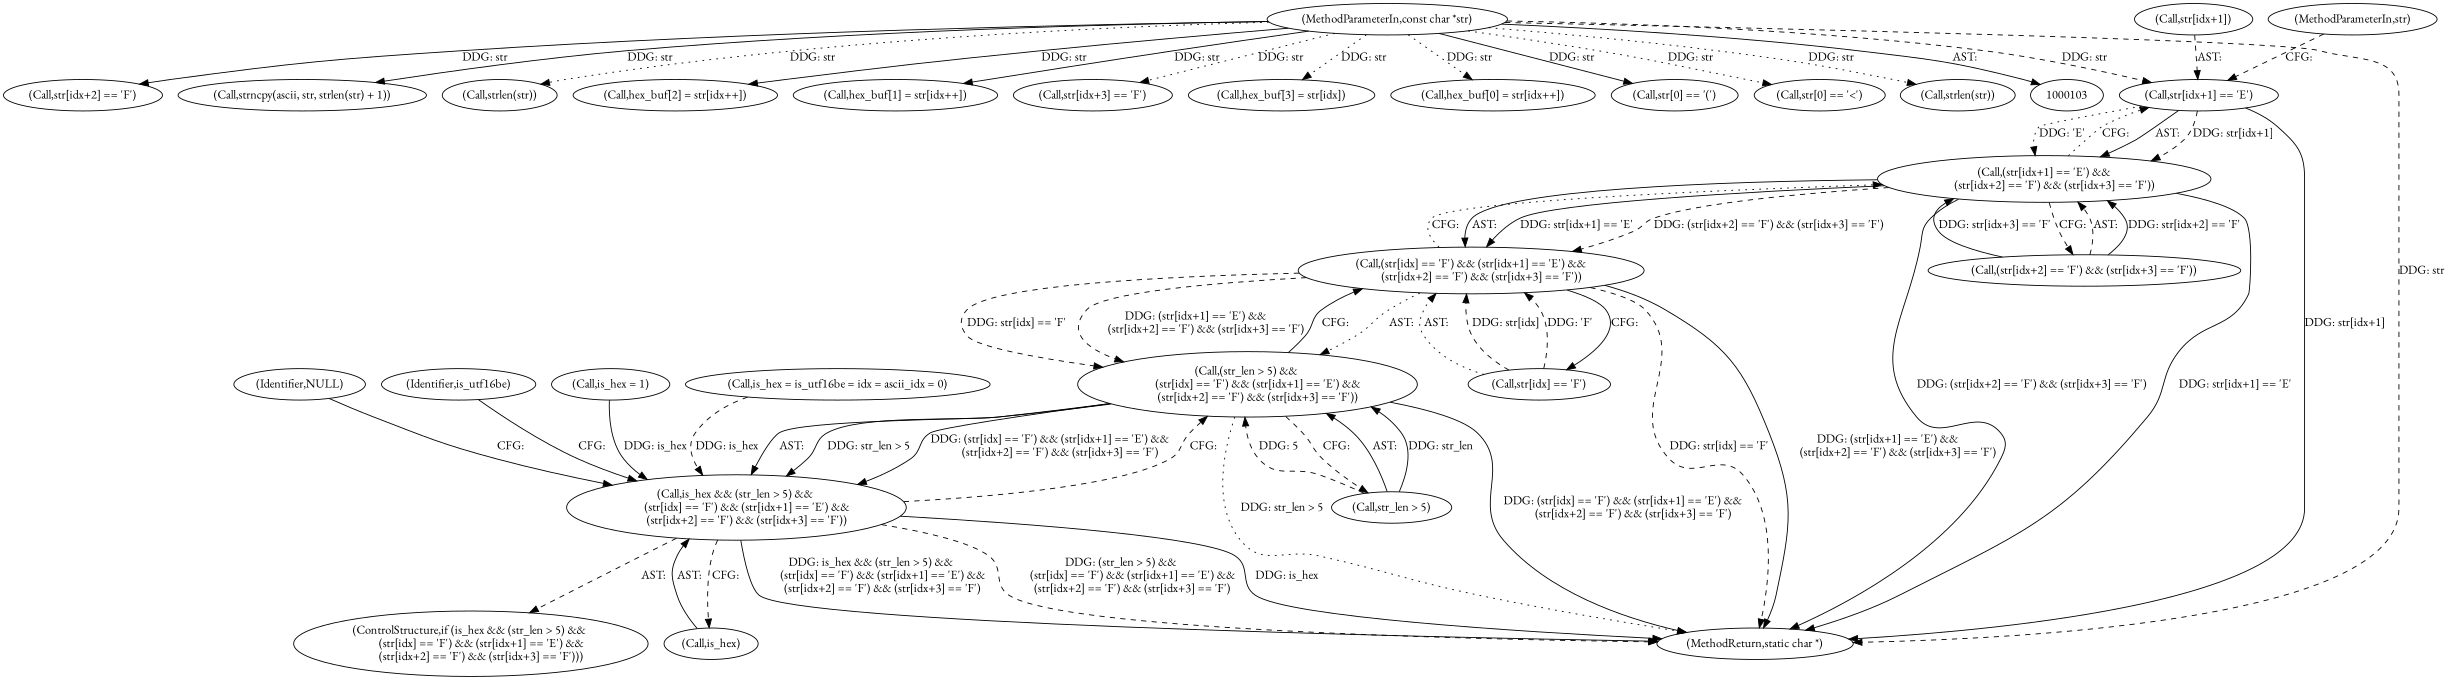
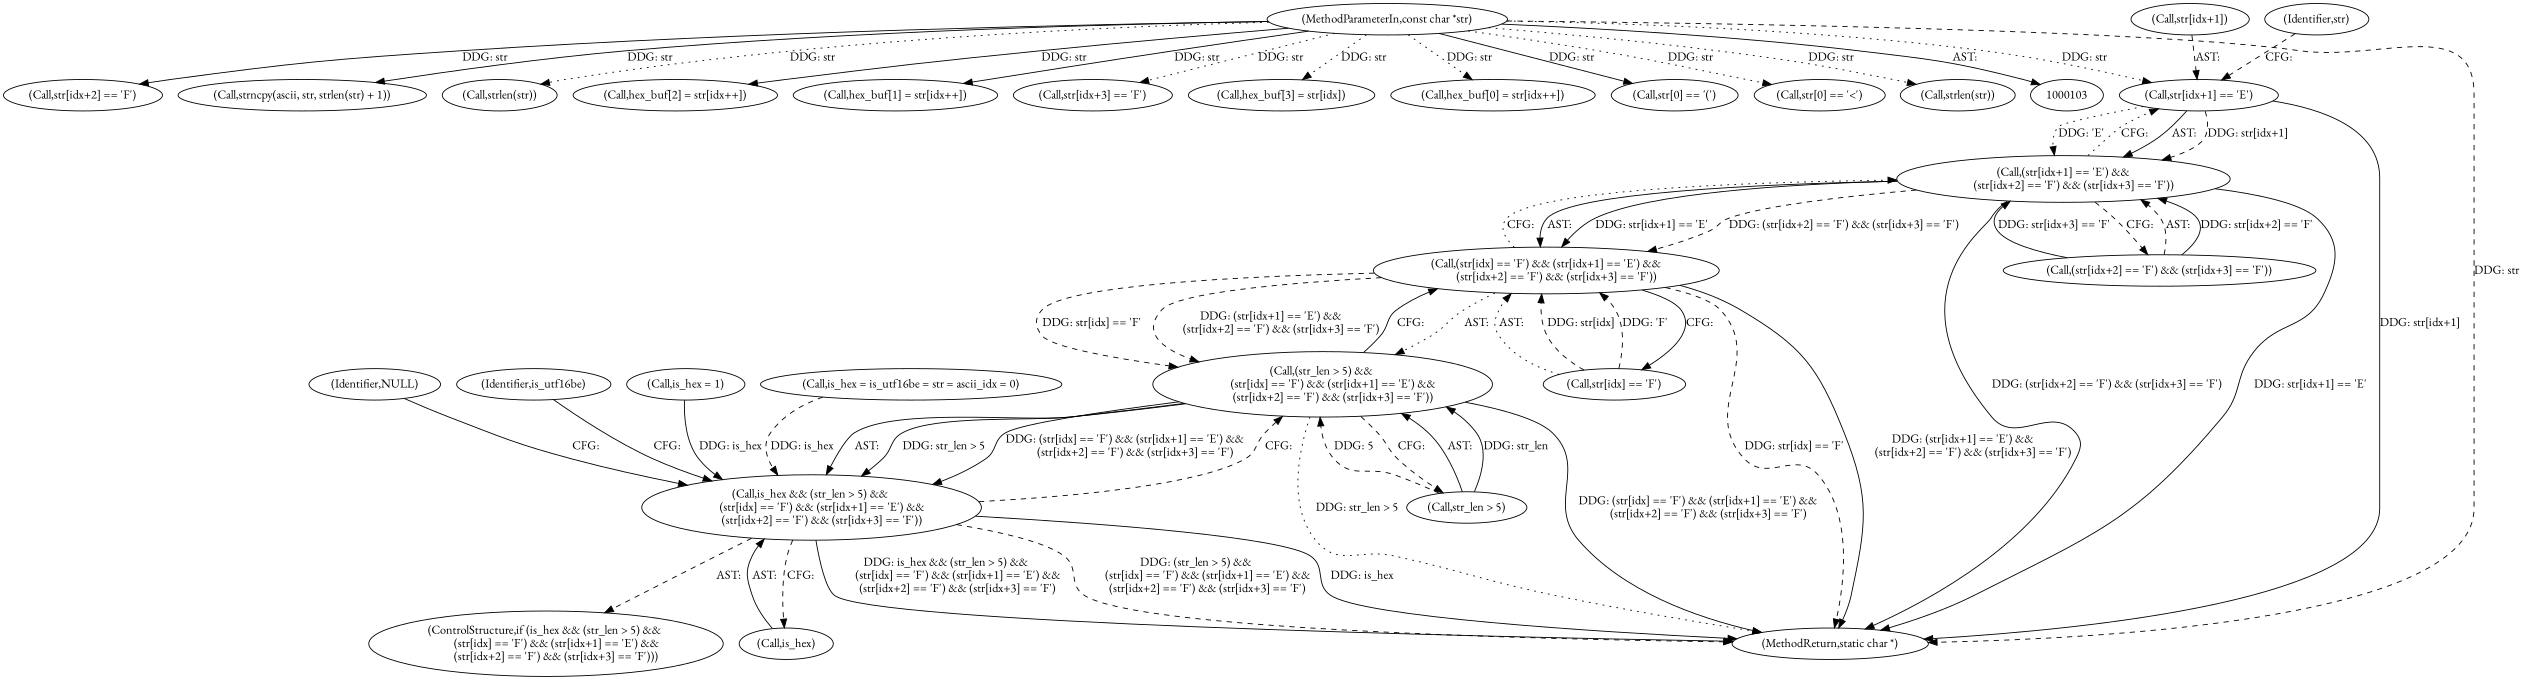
(2353, 19) -> (2317, 19)
(1842, 36) -> (1826, 35)
(838, 384) -> (911, 384)
